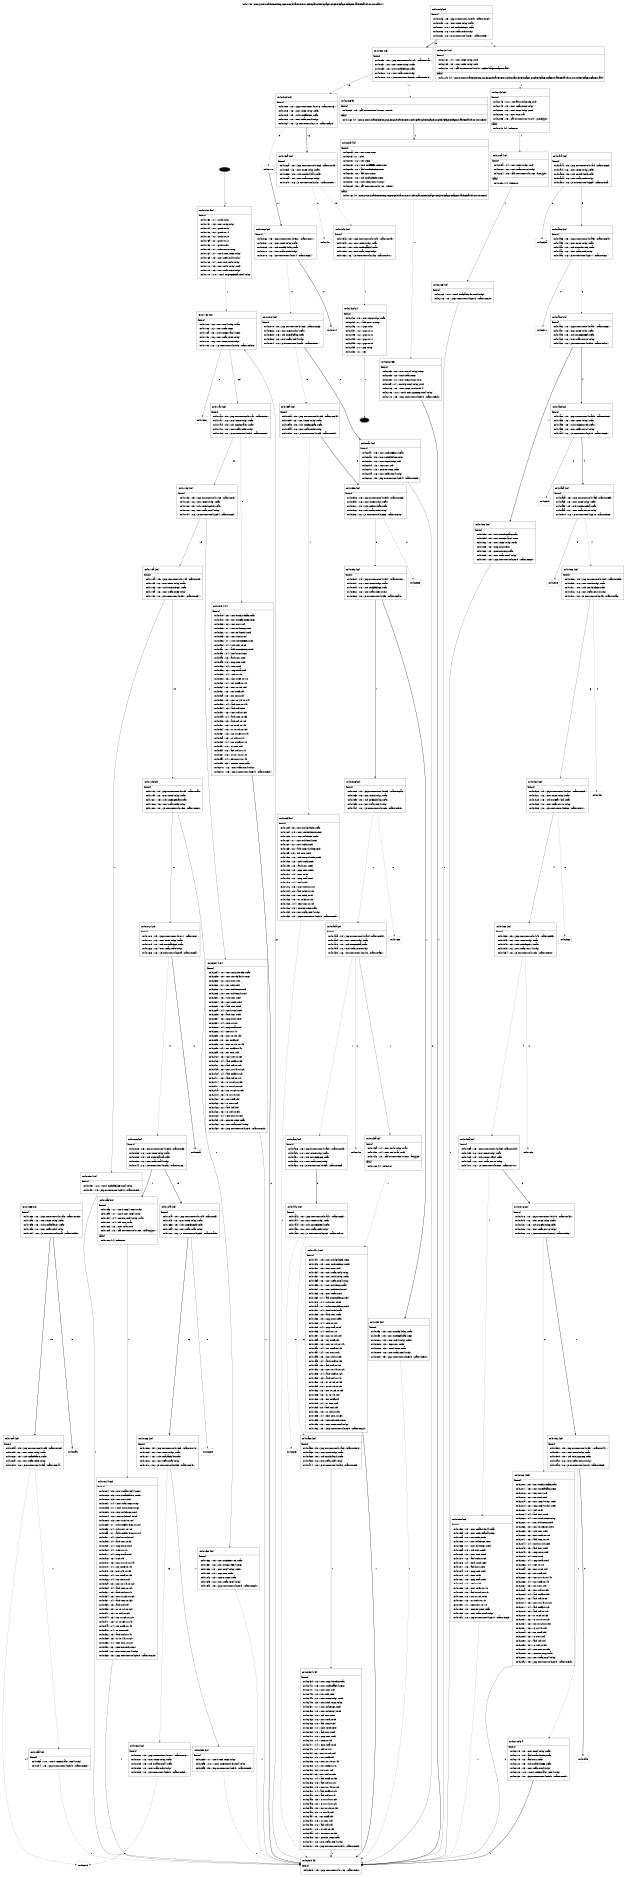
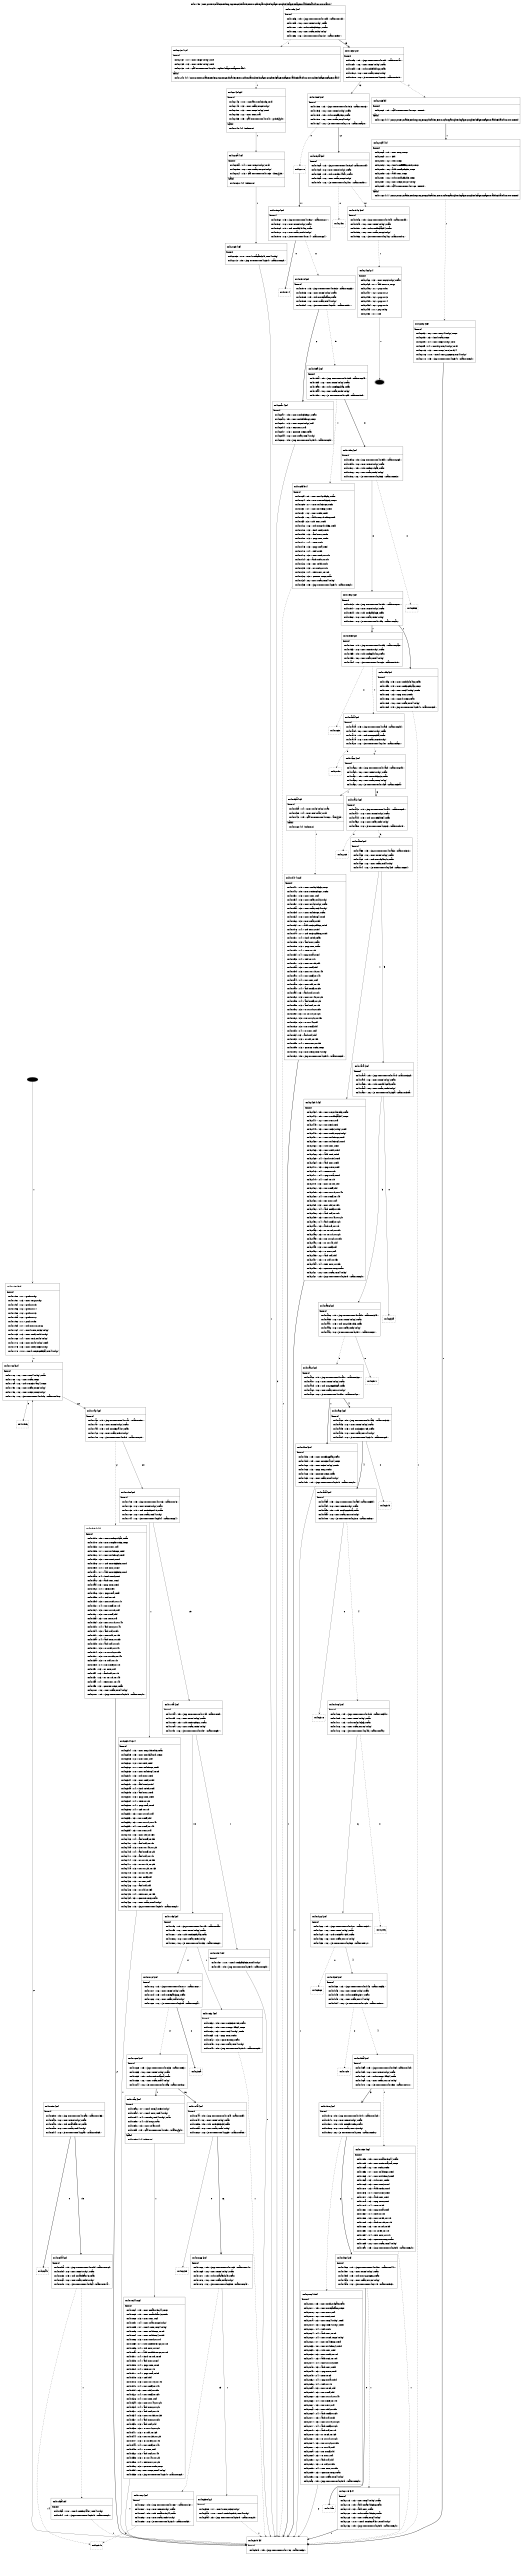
none -> (382, 967)
(374, 1045) -> (346, 792)
